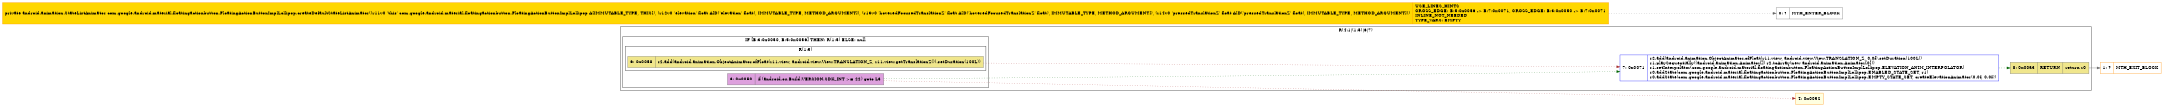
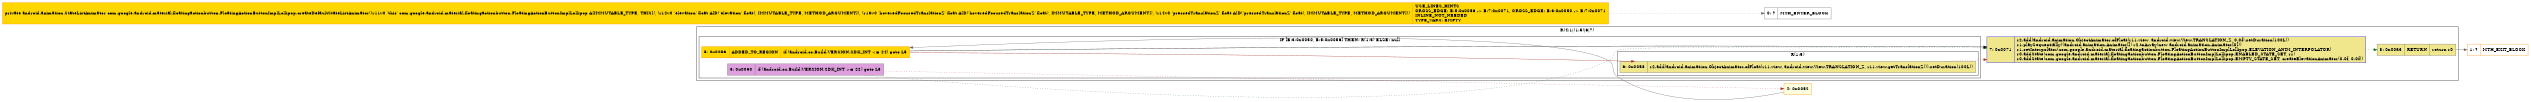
none -> (806, 52)
(1809, 68) -> (2176, 50)
